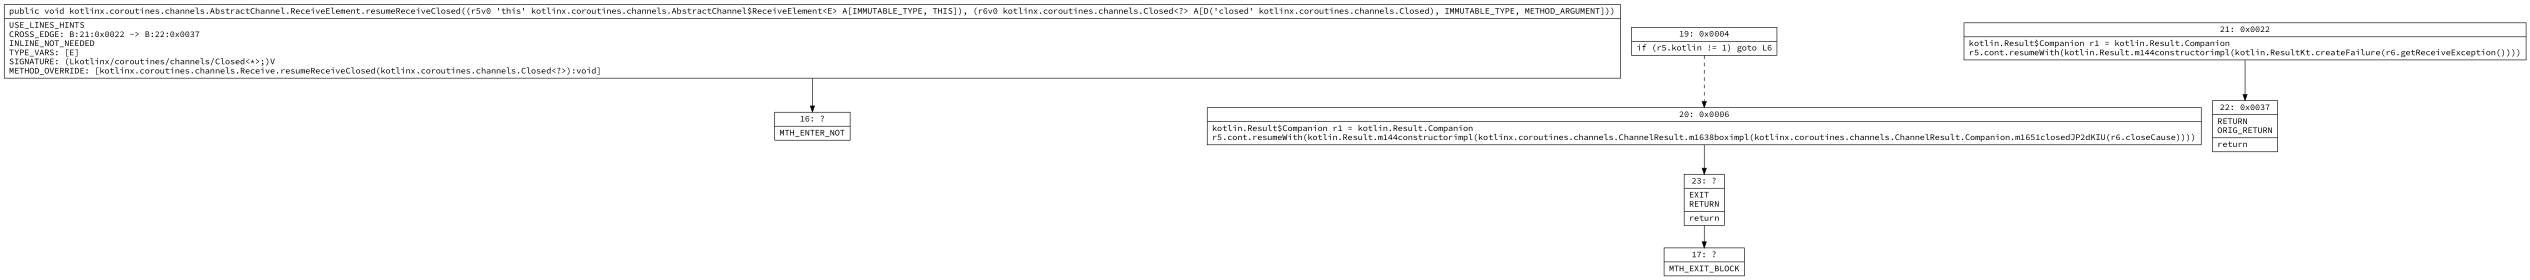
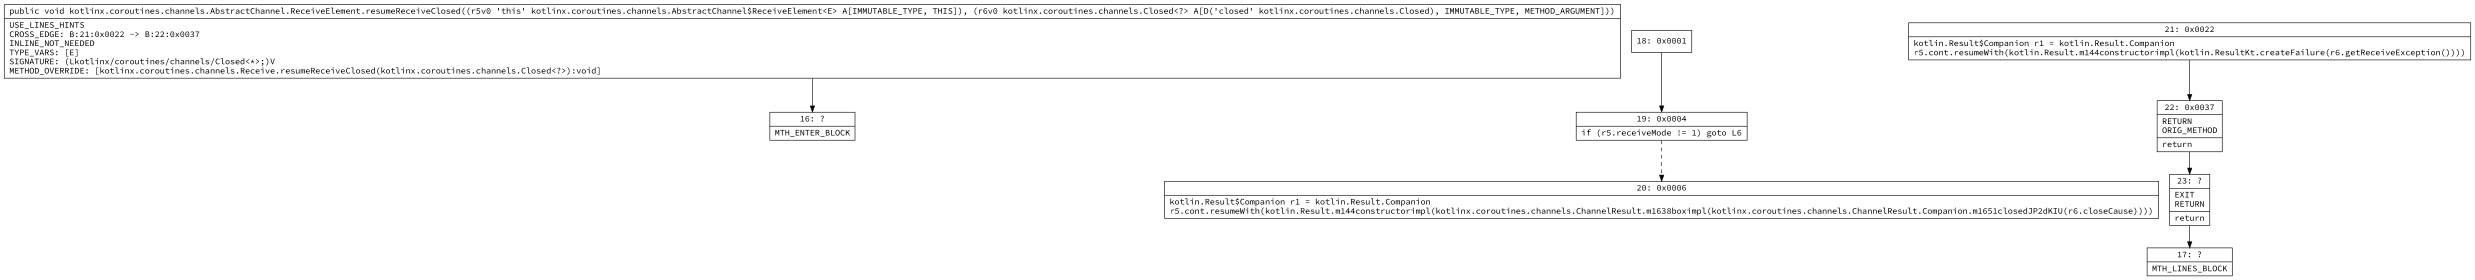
none -> (1662, 41)
(1704, 48) -> (1662, 133)
(2245, 130) -> (2190, 130)
(812, 133) -> (812, 133)
(1704, 156) -> (2190, 160)
(1704, 269) -> (2190, 269)
